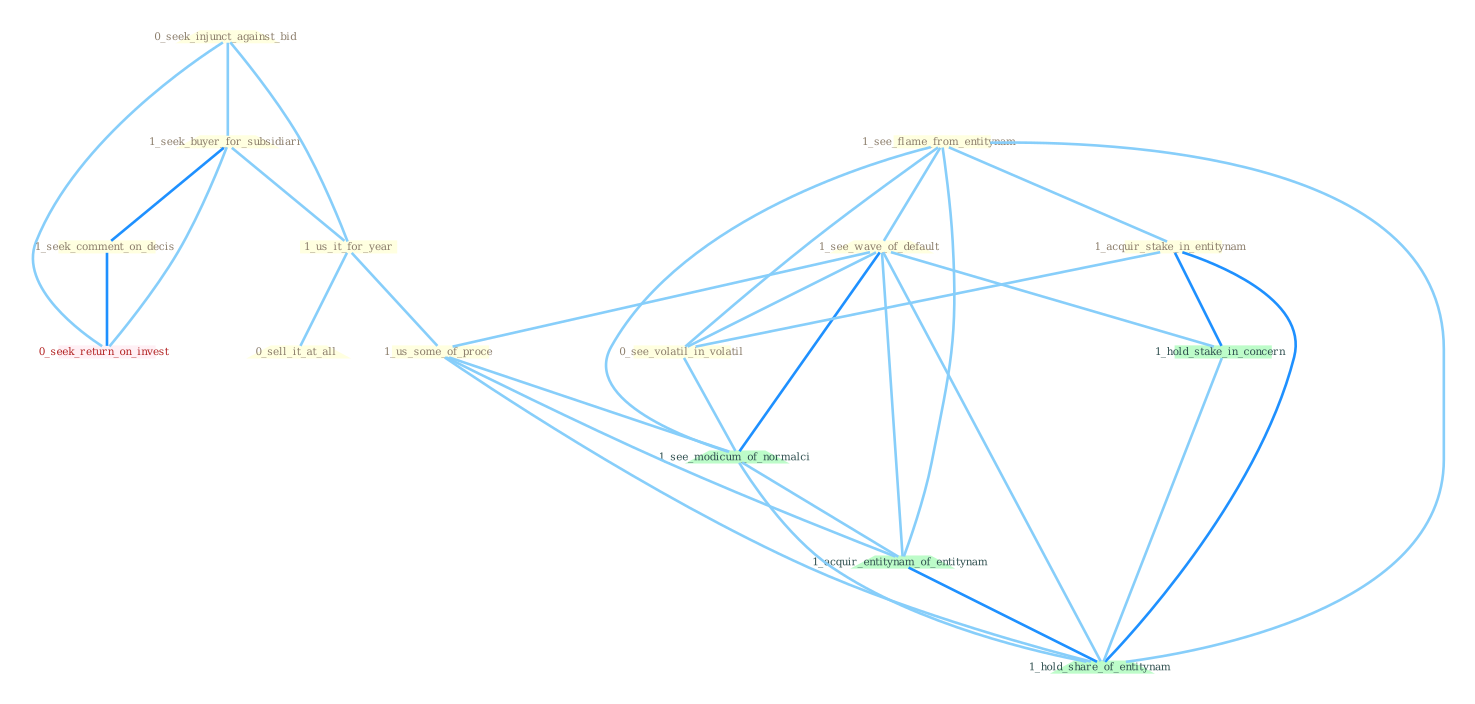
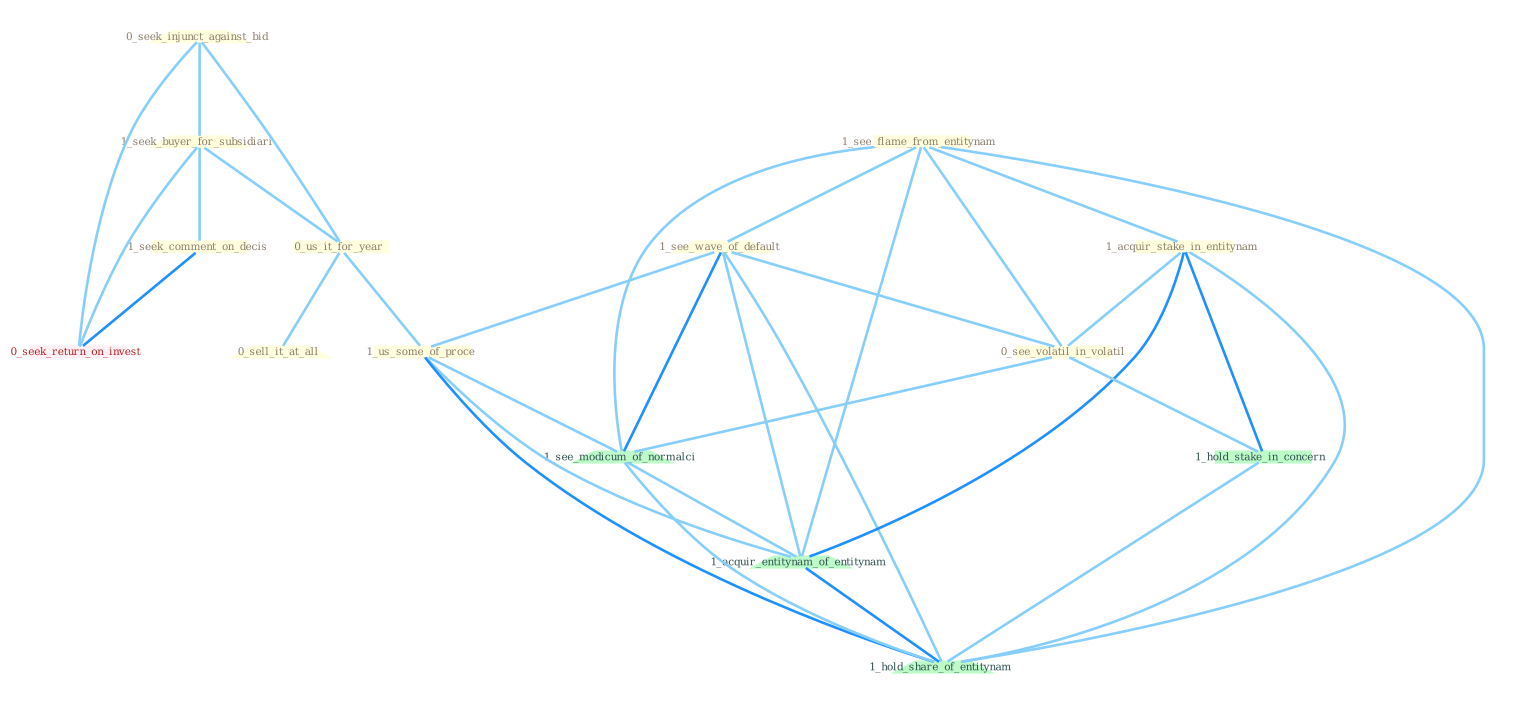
(167, 194) -> (200, 194)
(349, 247) -> (341, 247)
(1052, 299) -> (1164, 405)
none -> (1033, 444)
(1259, 448) -> (1284, 522)
(753, 541) -> (656, 546)
